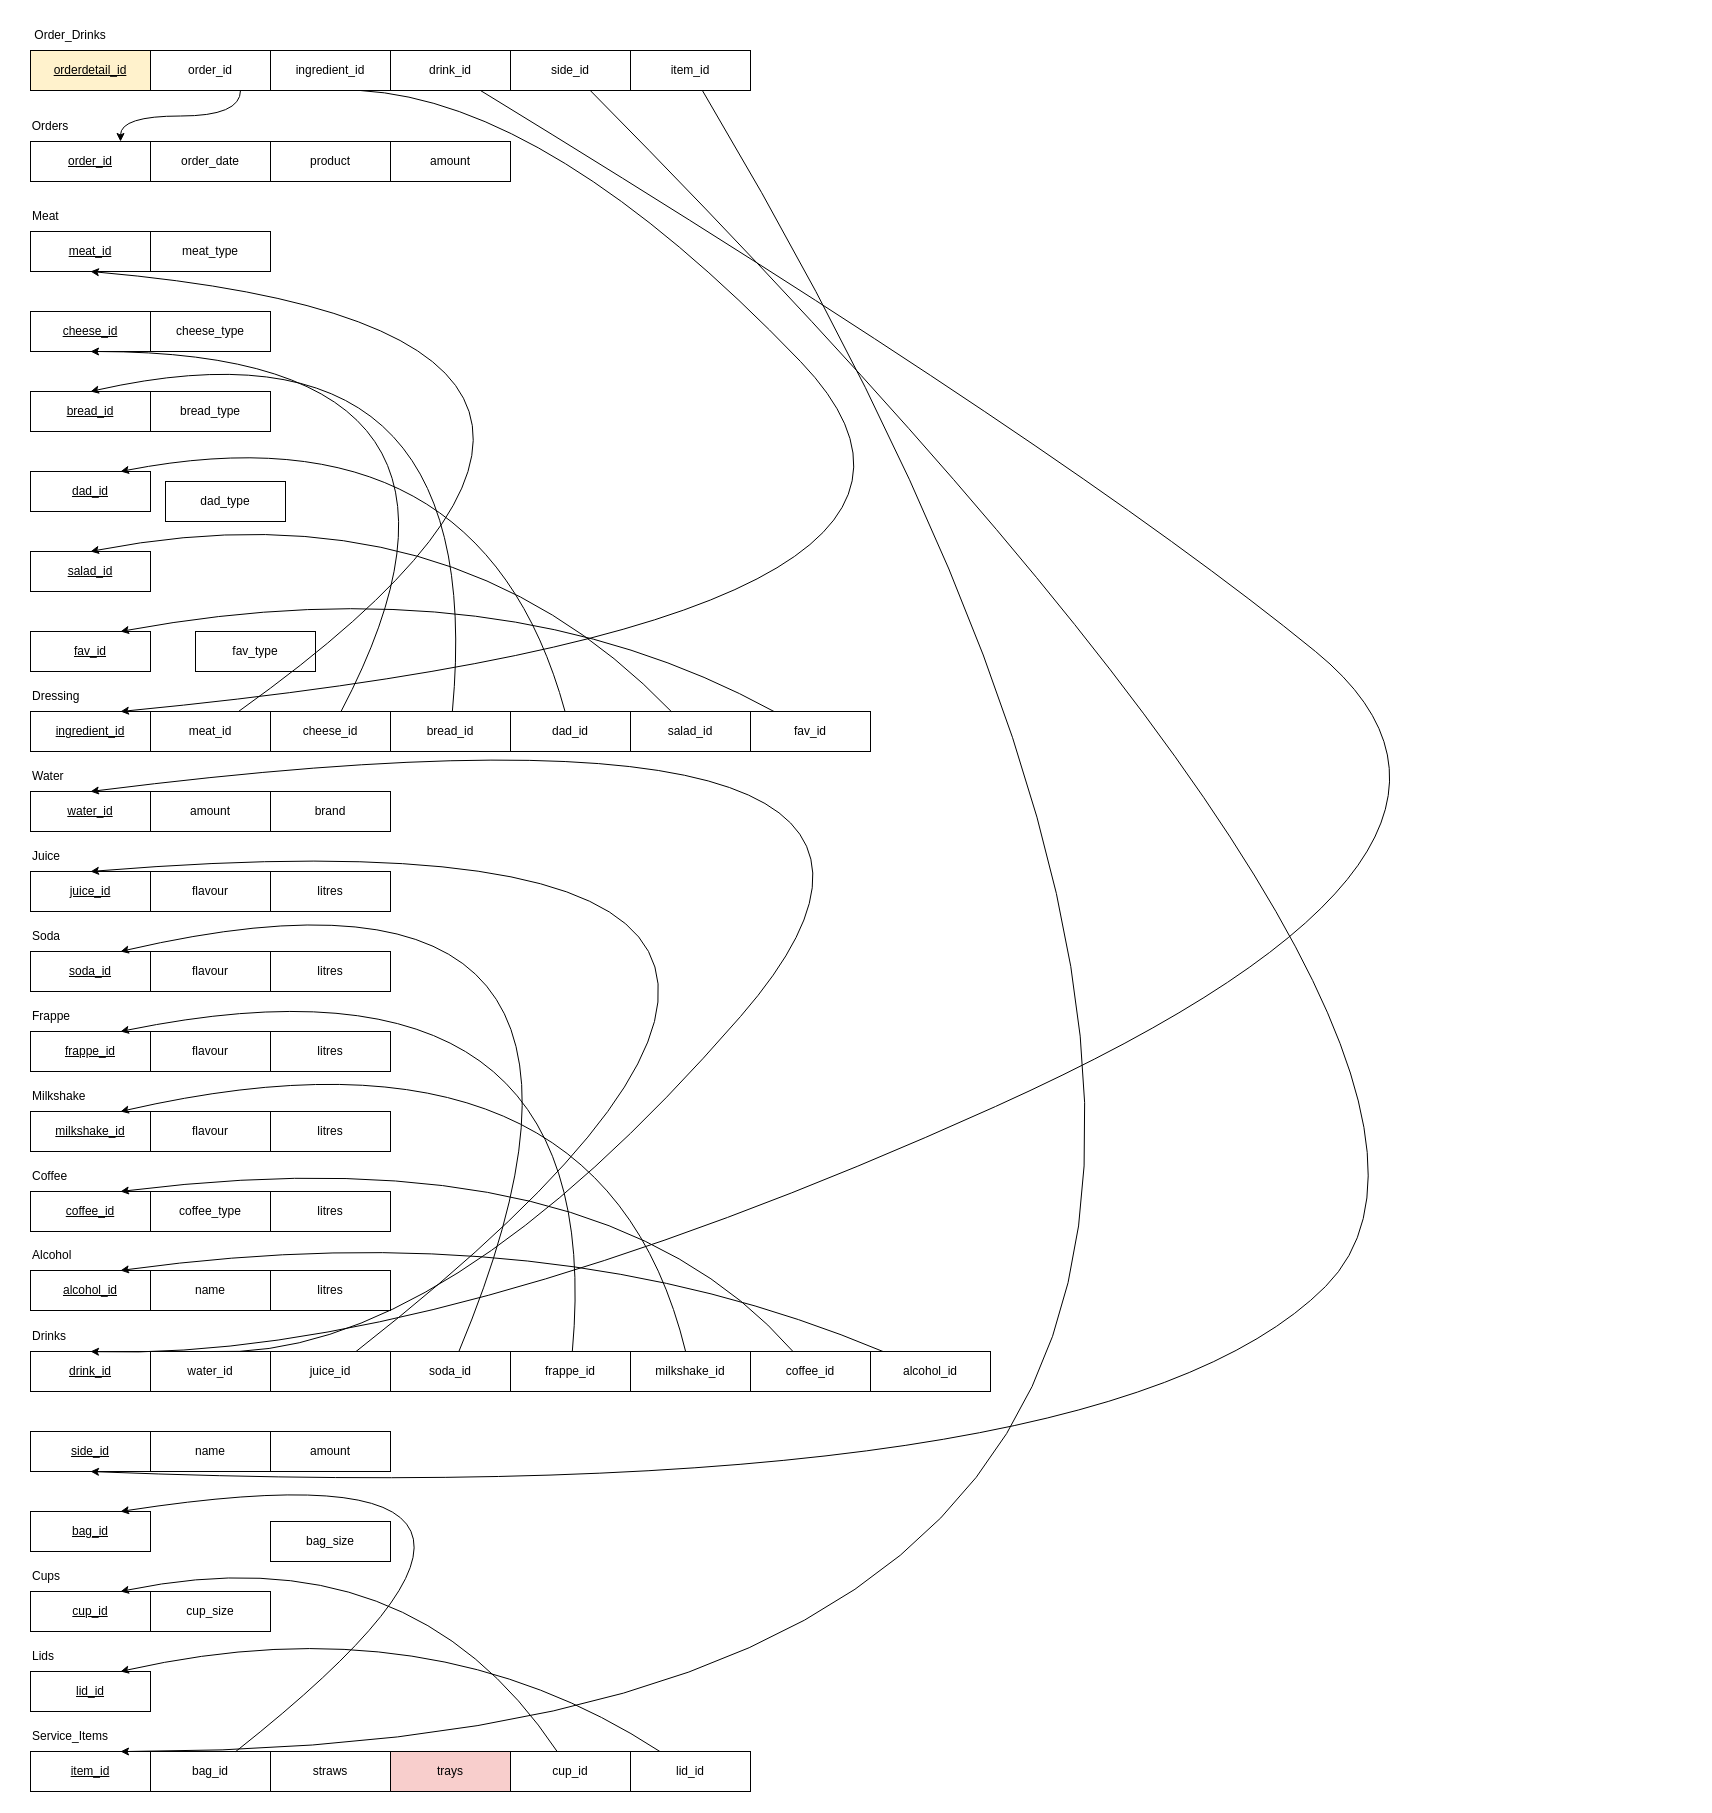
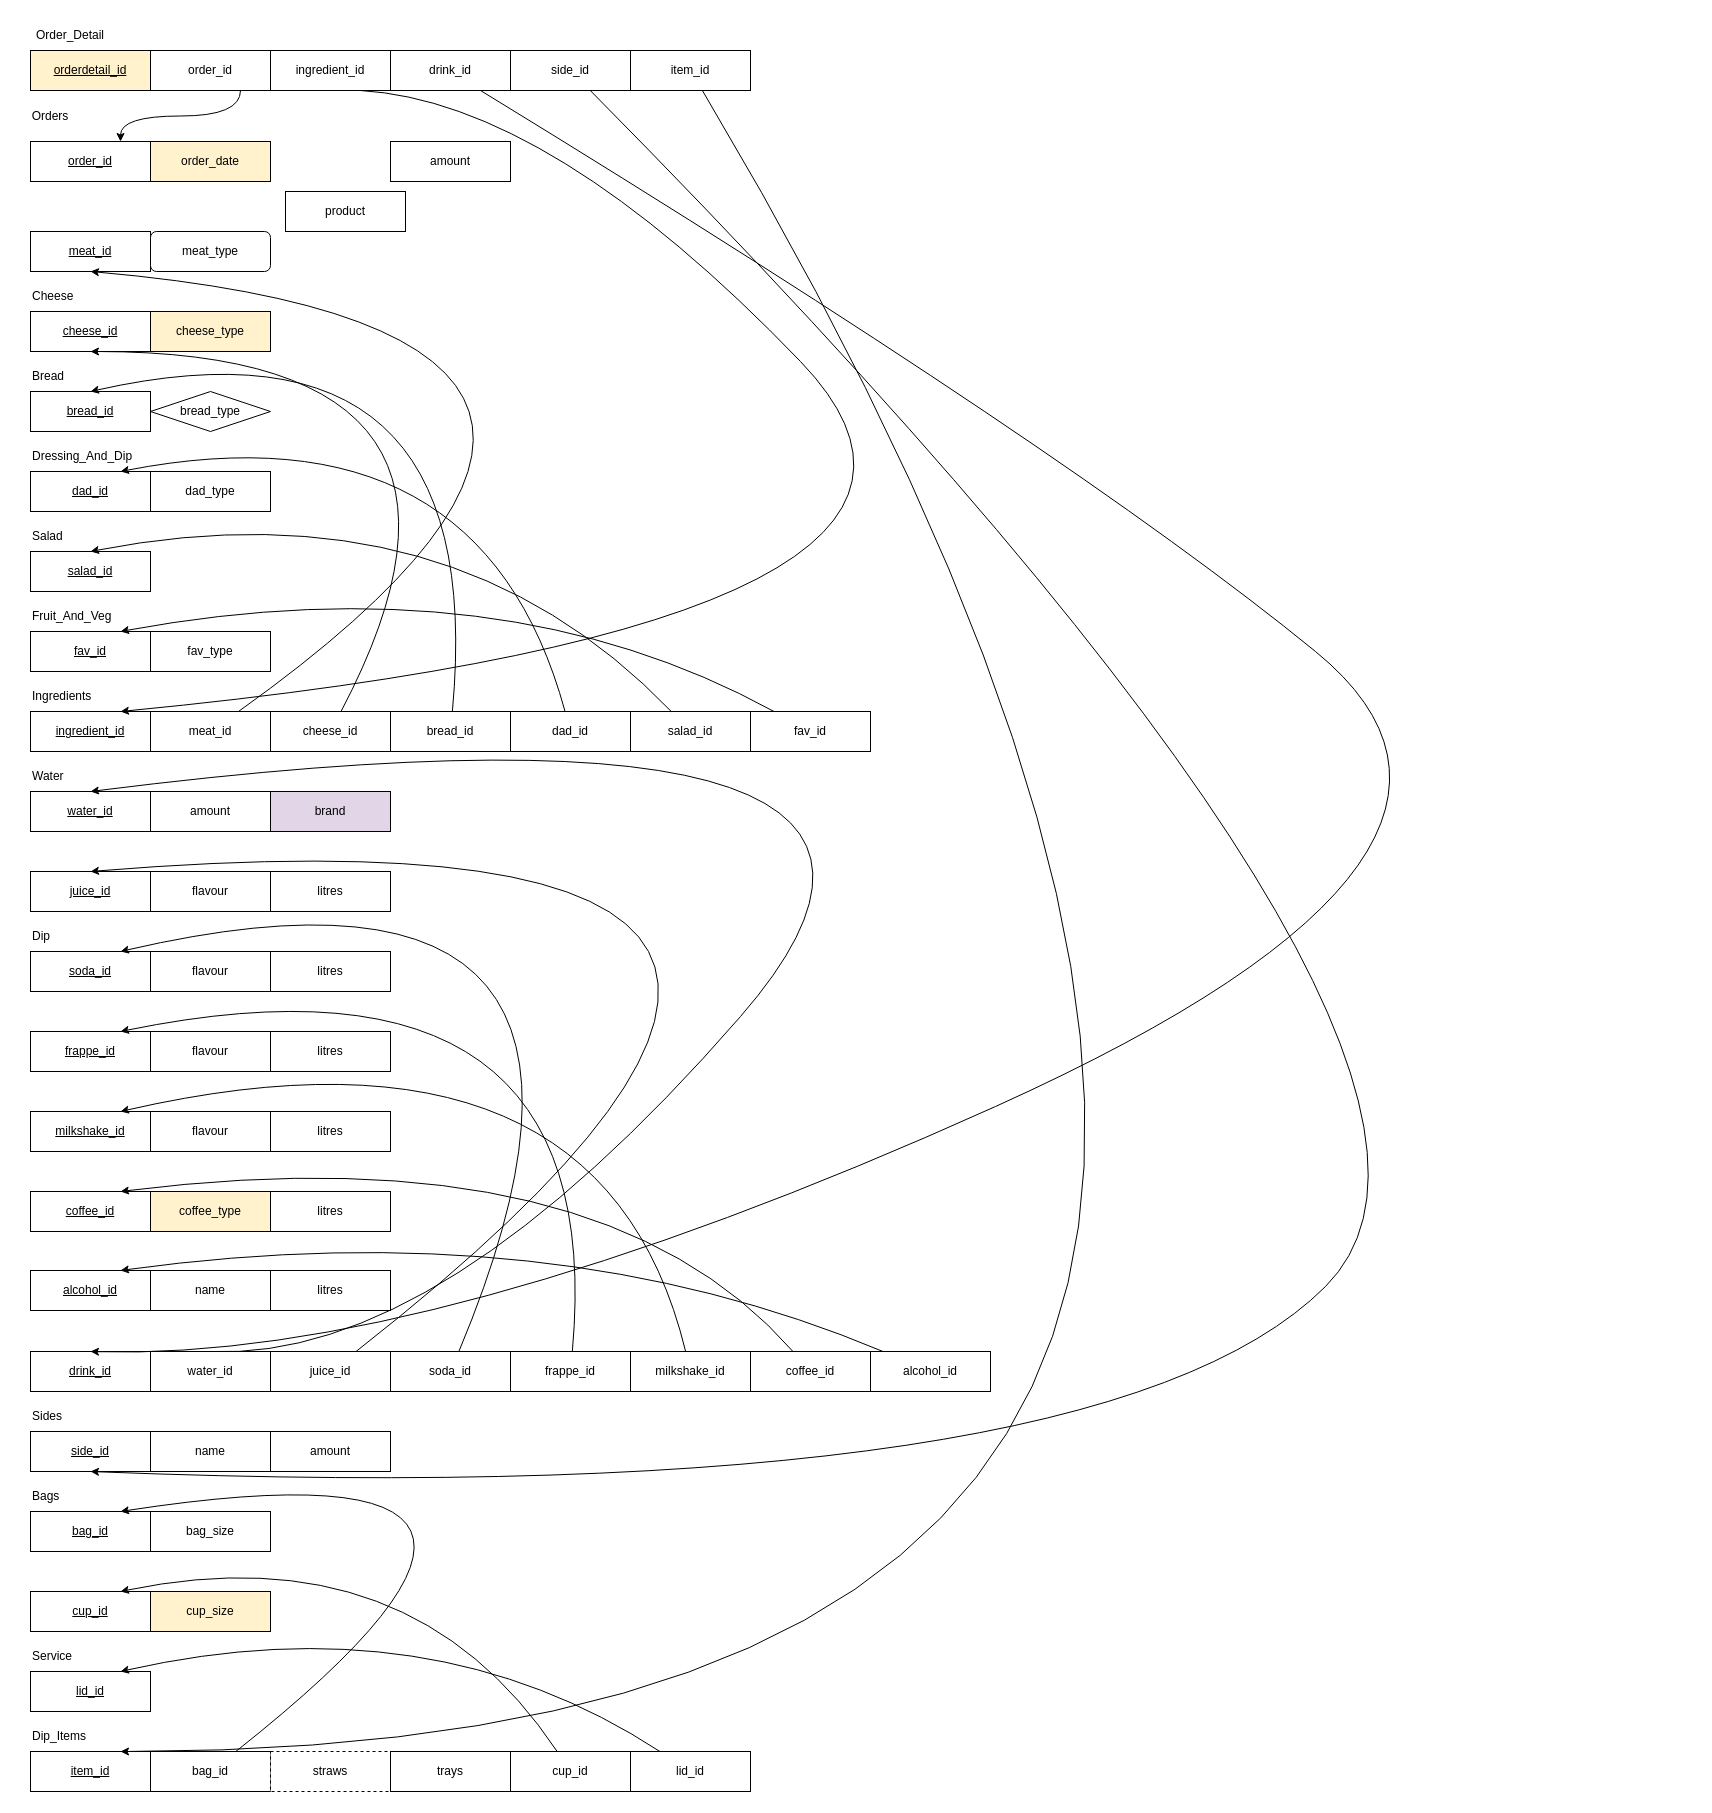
(71, 36) -> (71, 36)
(51, 127) -> (51, 117)
(211, 162) -> (211, 162)
(331, 162) -> (346, 212)
(61, 217) -> none
(211, 252) -> (211, 252)
none -> (61, 297)
(211, 332) -> (211, 332)
none -> (61, 377)
(211, 412) -> (211, 412)
none -> (61, 457)
(226, 502) -> (211, 492)
none -> (61, 537)
none -> (61, 617)
(256, 652) -> (211, 652)
(58, 697) -> (62, 697)
(331, 812) -> (331, 812)
(61, 857) -> none
(46, 937) -> (41, 937)
(61, 1017) -> none
(61, 1097) -> none
(61, 1177) -> none
(211, 1212) -> (211, 1212)
(61, 1256) -> none
(61, 1337) -> none
none -> (61, 1417)
none -> (61, 1497)
(331, 1542) -> (211, 1532)
(61, 1577) -> none
(211, 1612) -> (211, 1612)
(44, 1657) -> (54, 1657)
(62, 1737) -> (61, 1737)
(331, 1772) -> (331, 1772)
(451, 1772) -> (451, 1772)
